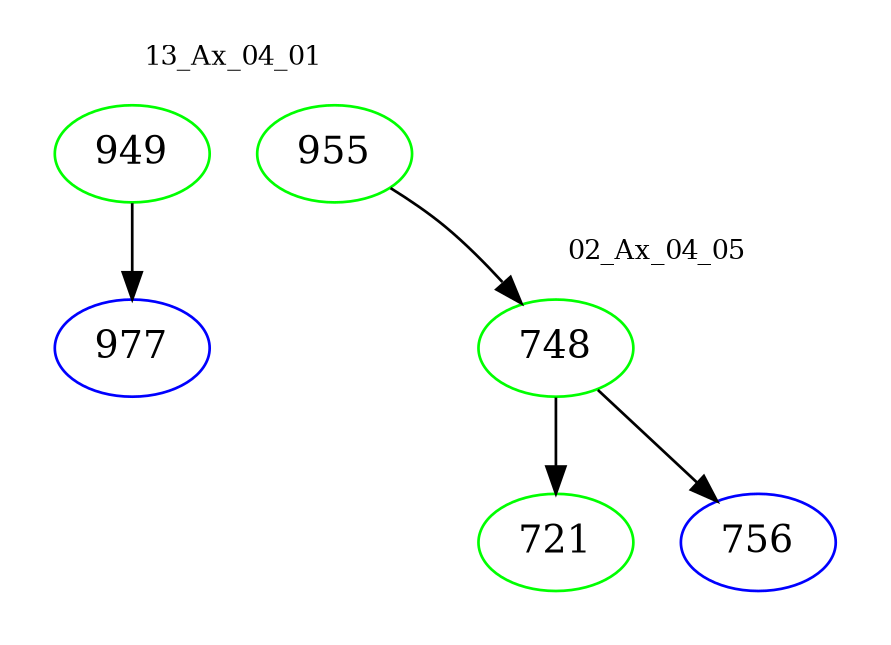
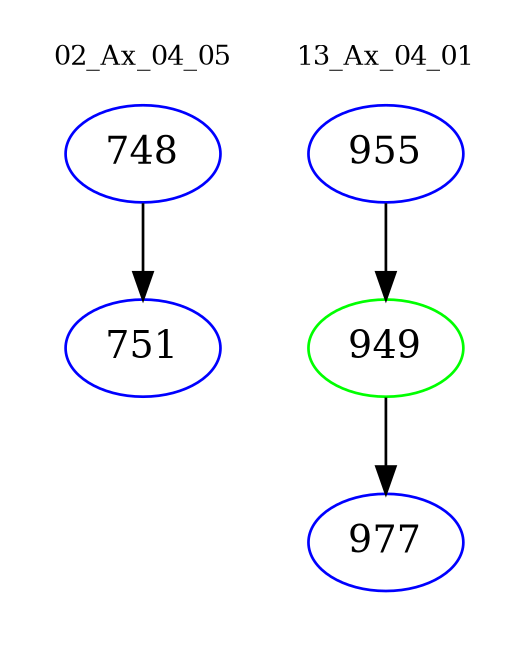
(335, 154) -> (386, 154)
(474, 253) -> (386, 238)
(556, 348) -> (143, 154)
(556, 542) -> none
(758, 542) -> (143, 348)
